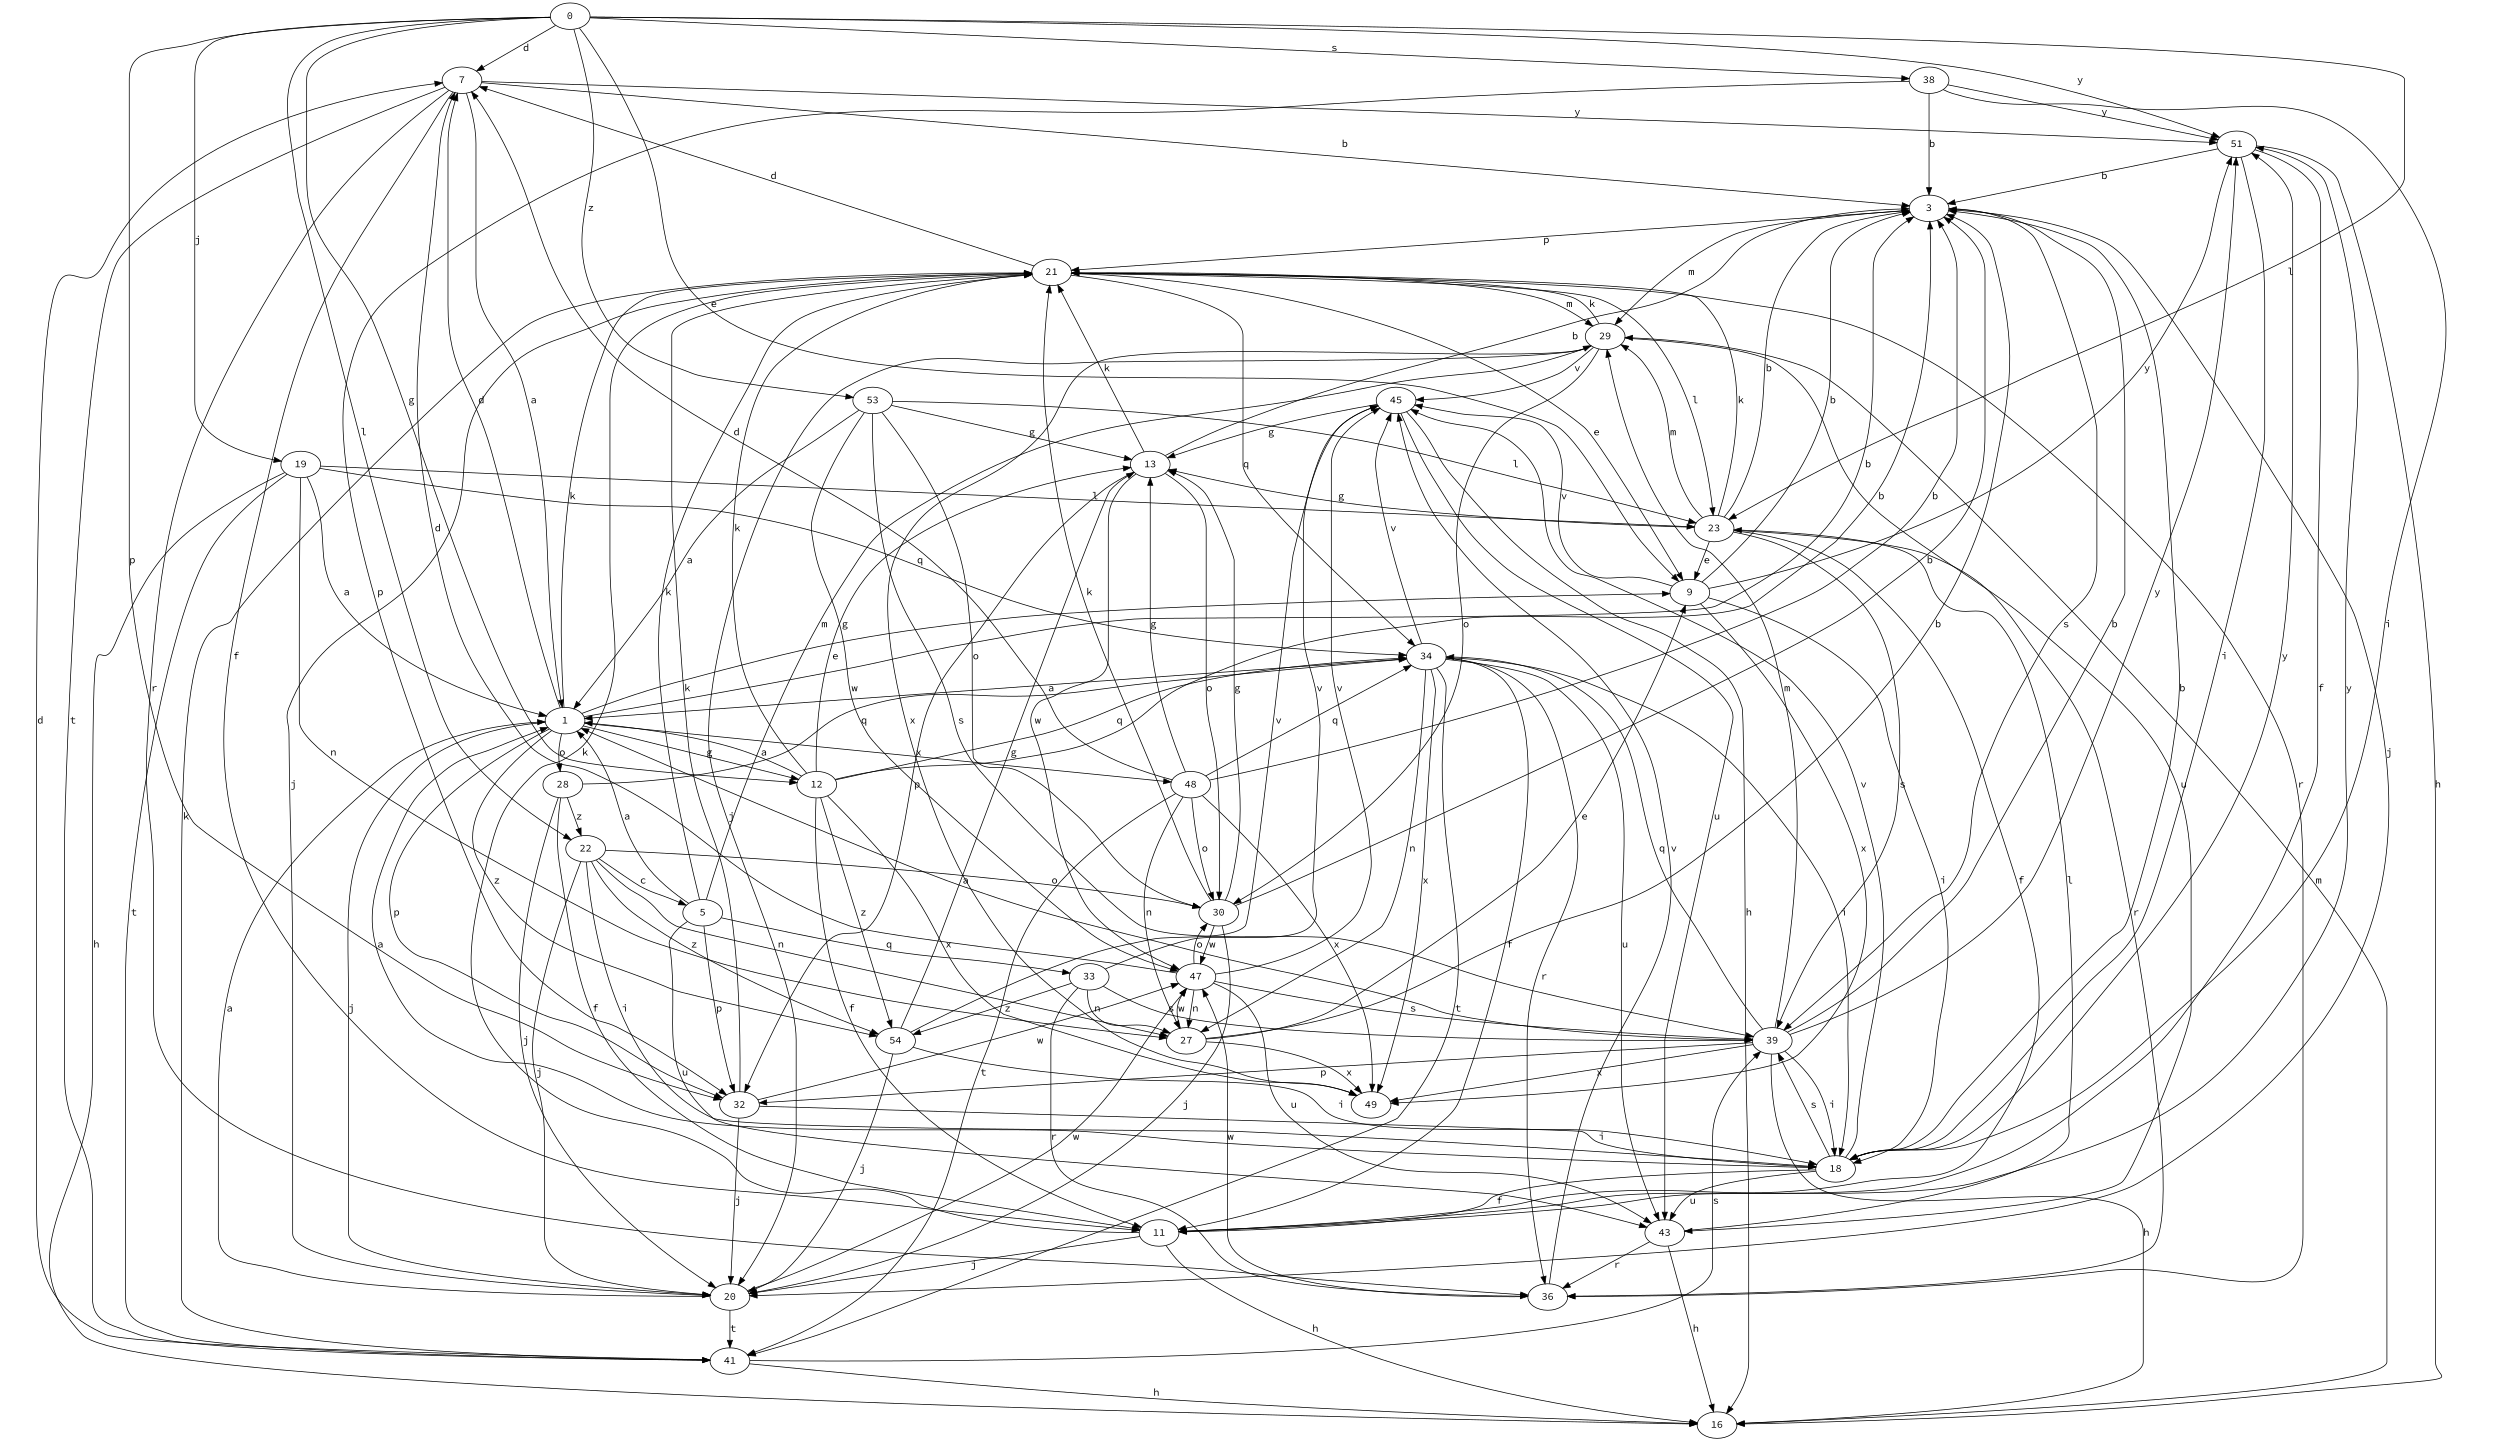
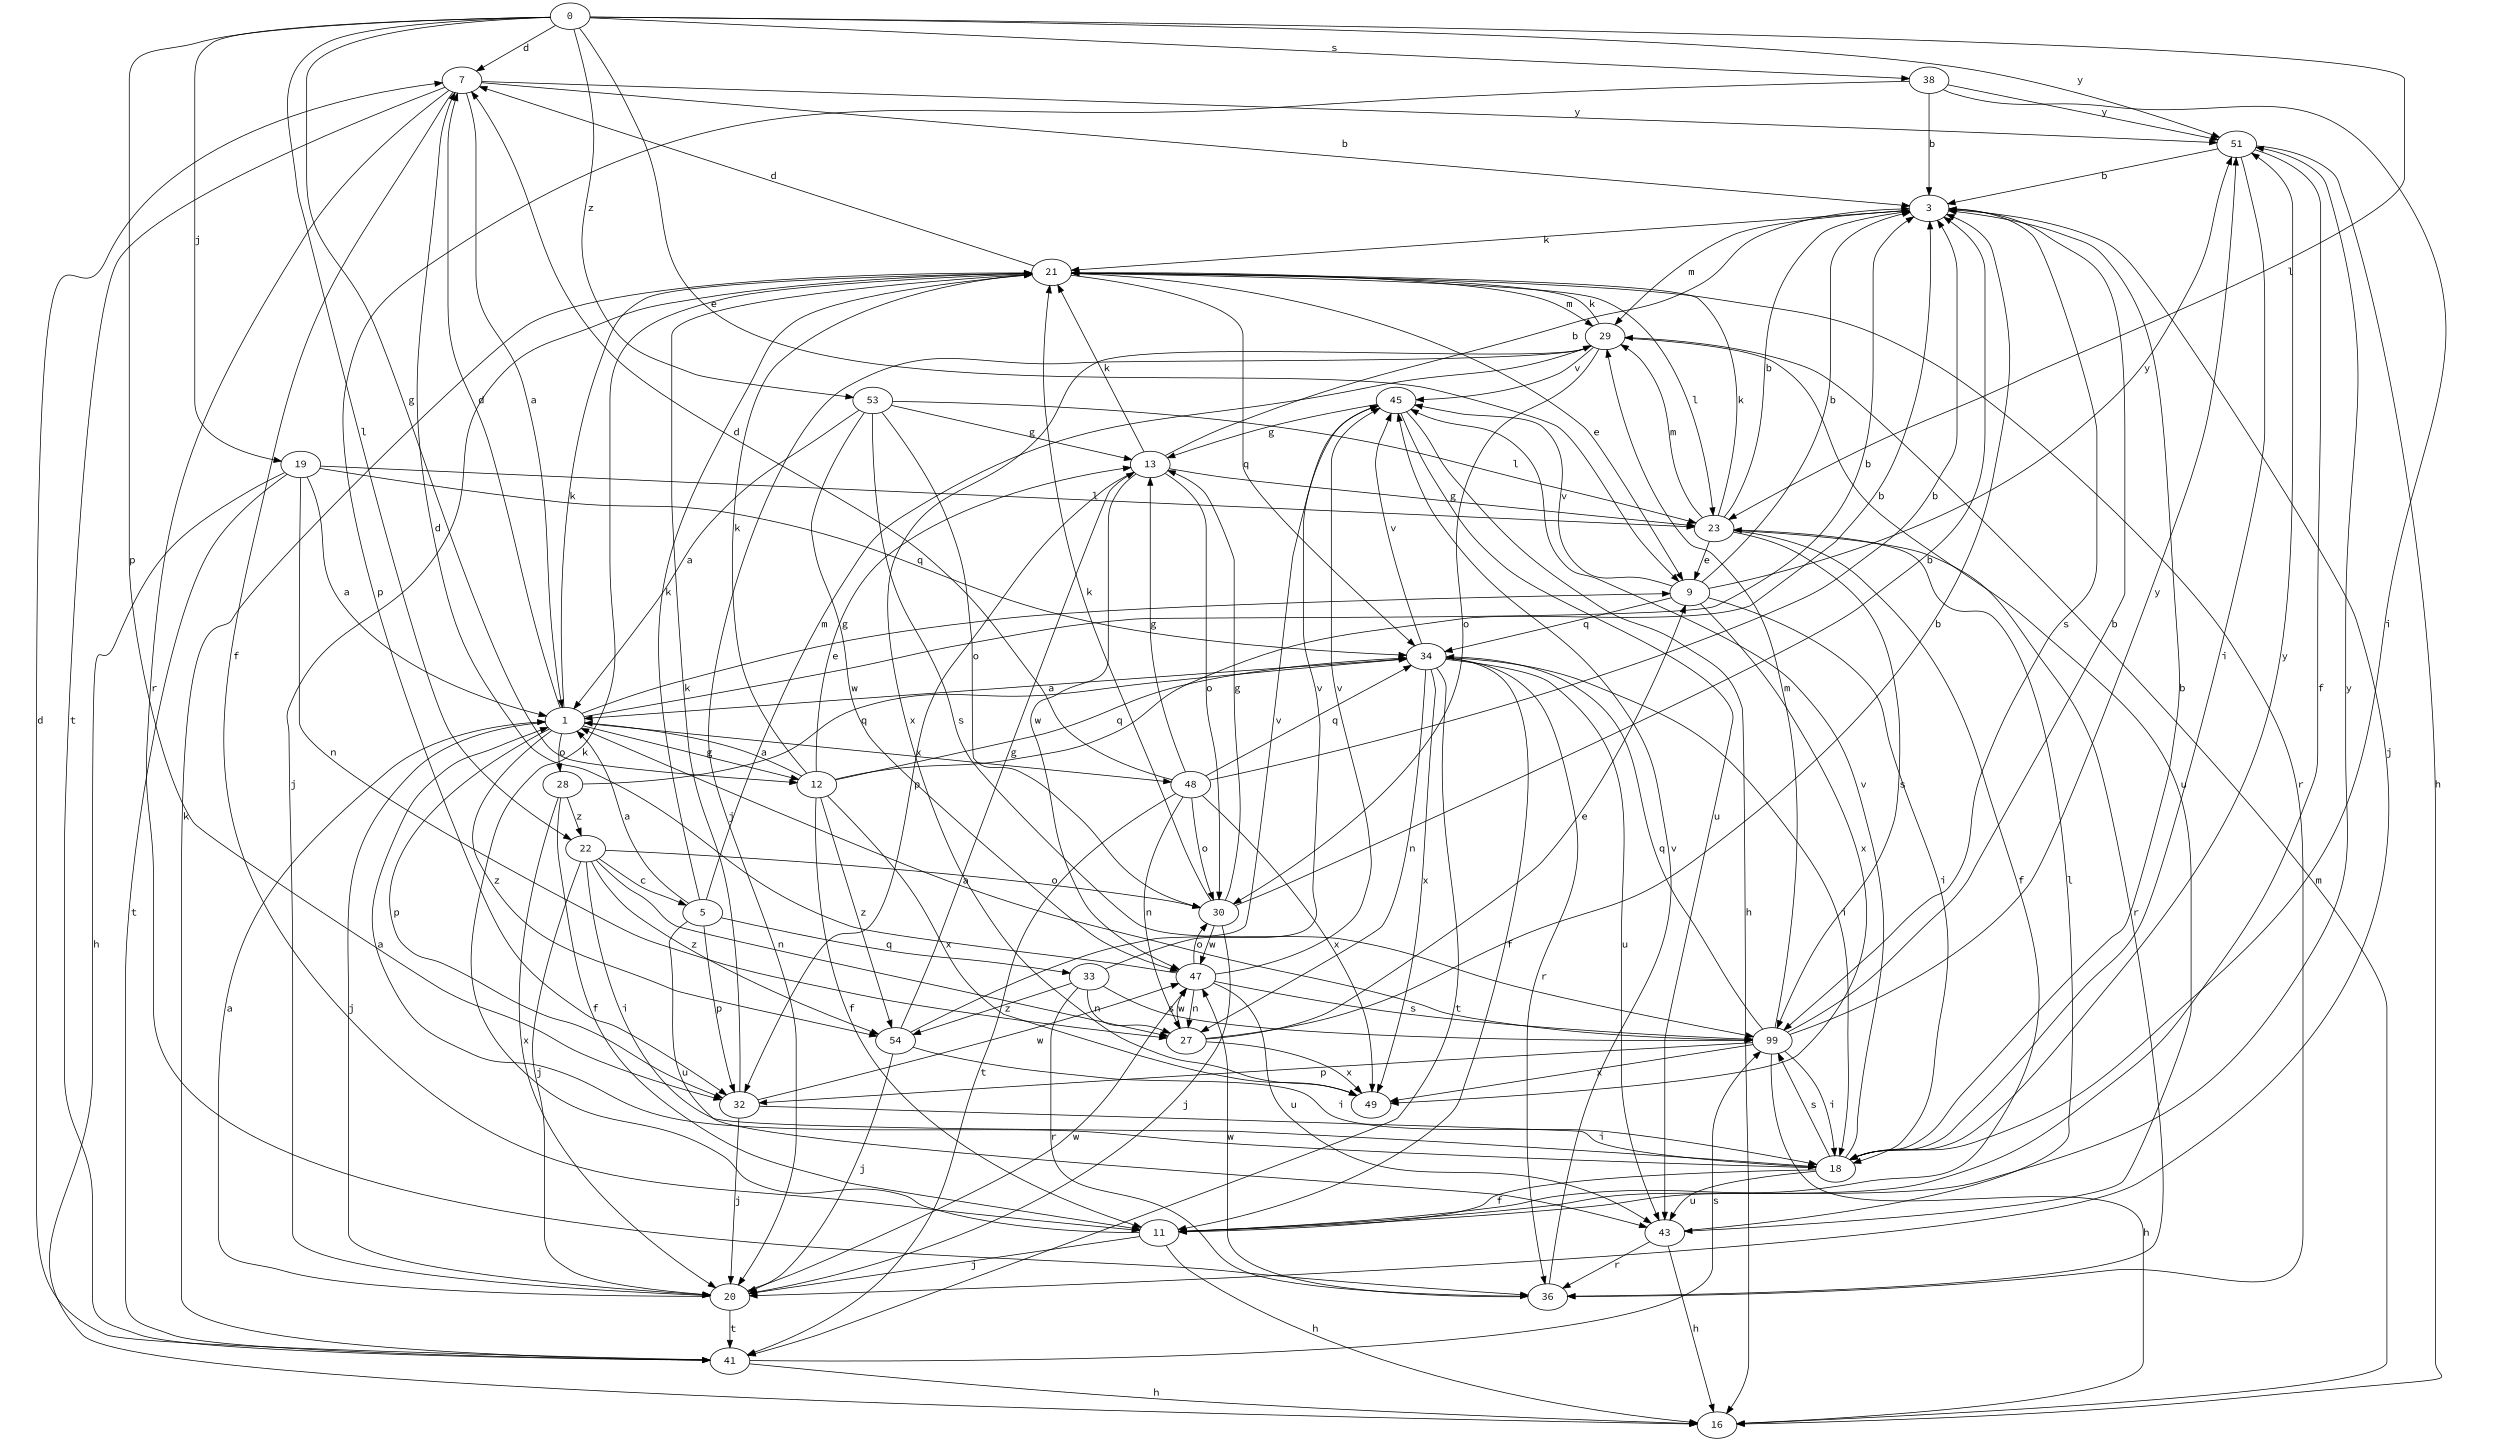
(1547, 240) -> (1547, 240)
(1395, 509) -> (1415, 498)
none -> (1562, 624)
(526, 1041) -> (526, 1041)
(1772, 1041) -> (1772, 1041)
